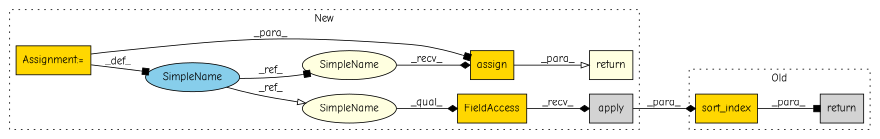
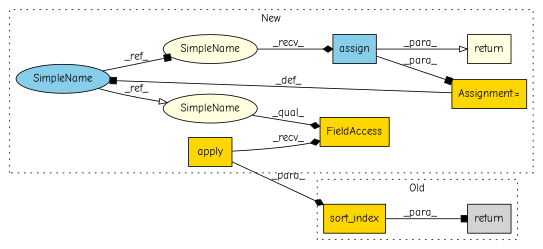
(277, 39) -> (410, 68)
(492, 65) -> (355, 49)
(553, 109) -> (271, 148)
(611, 109) -> (210, 152)
